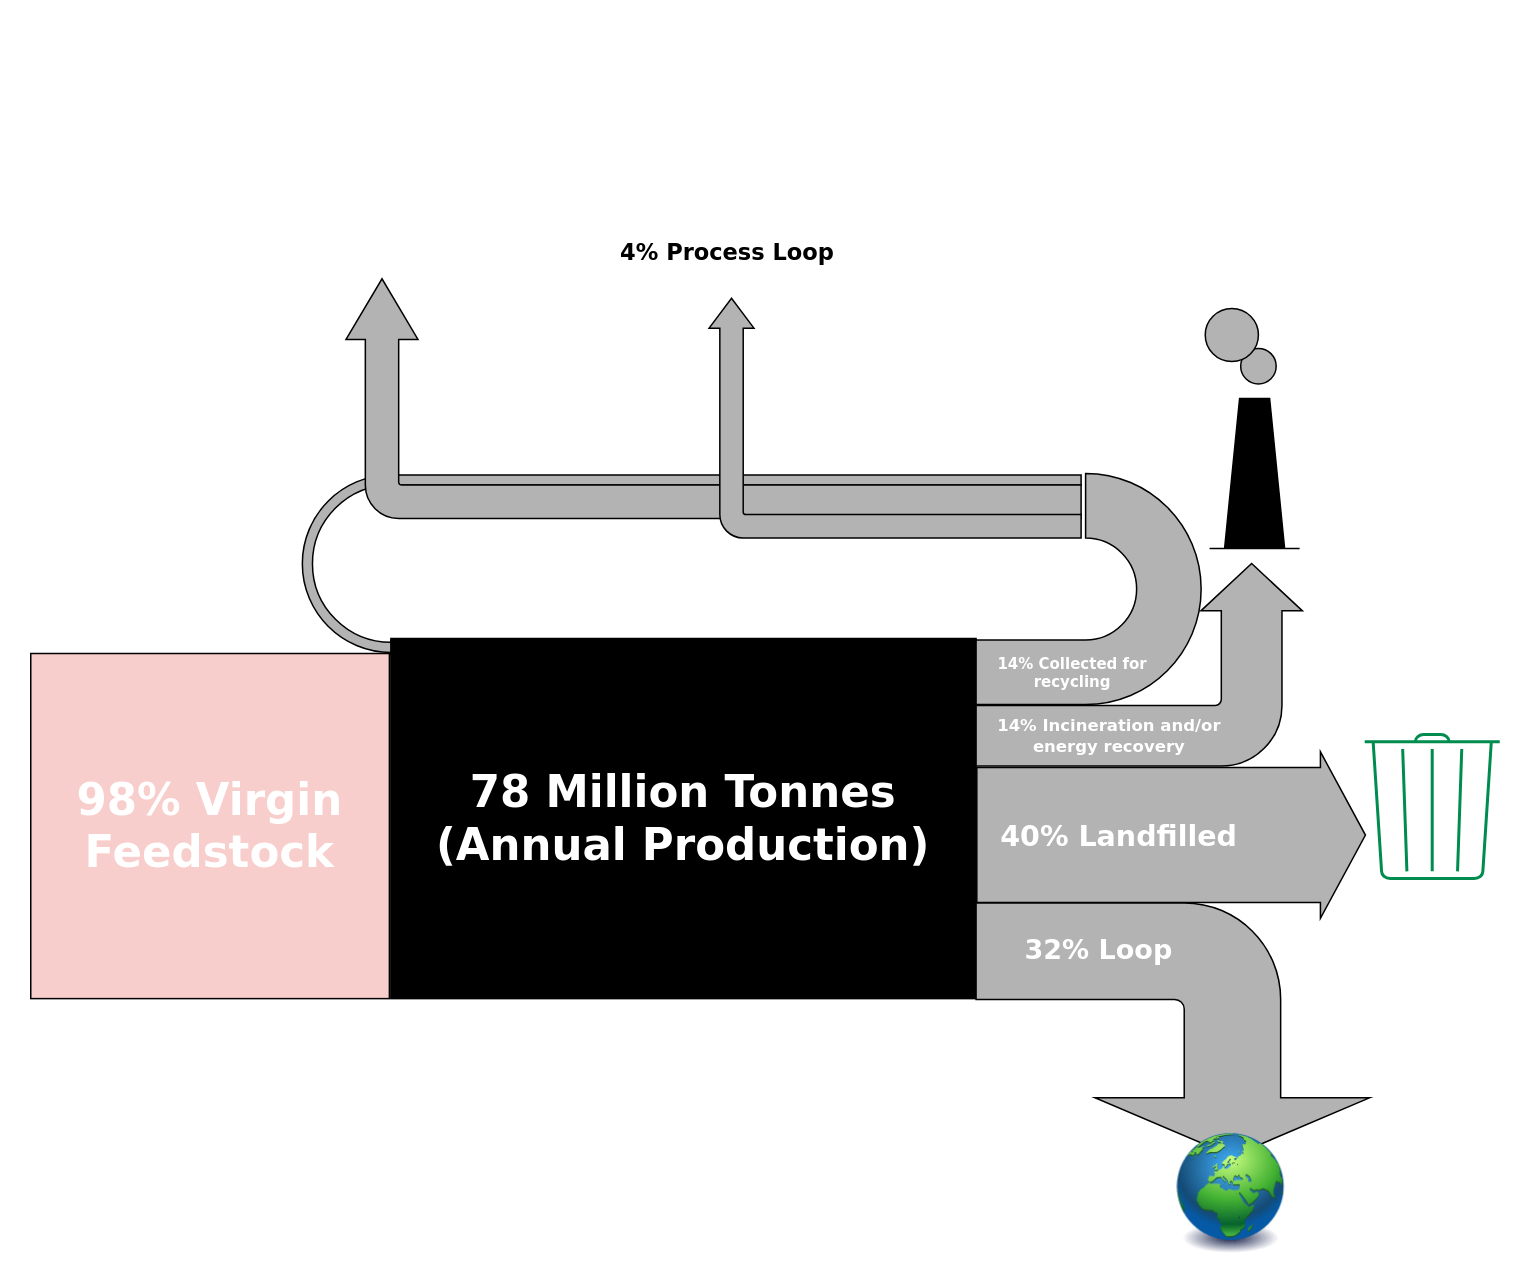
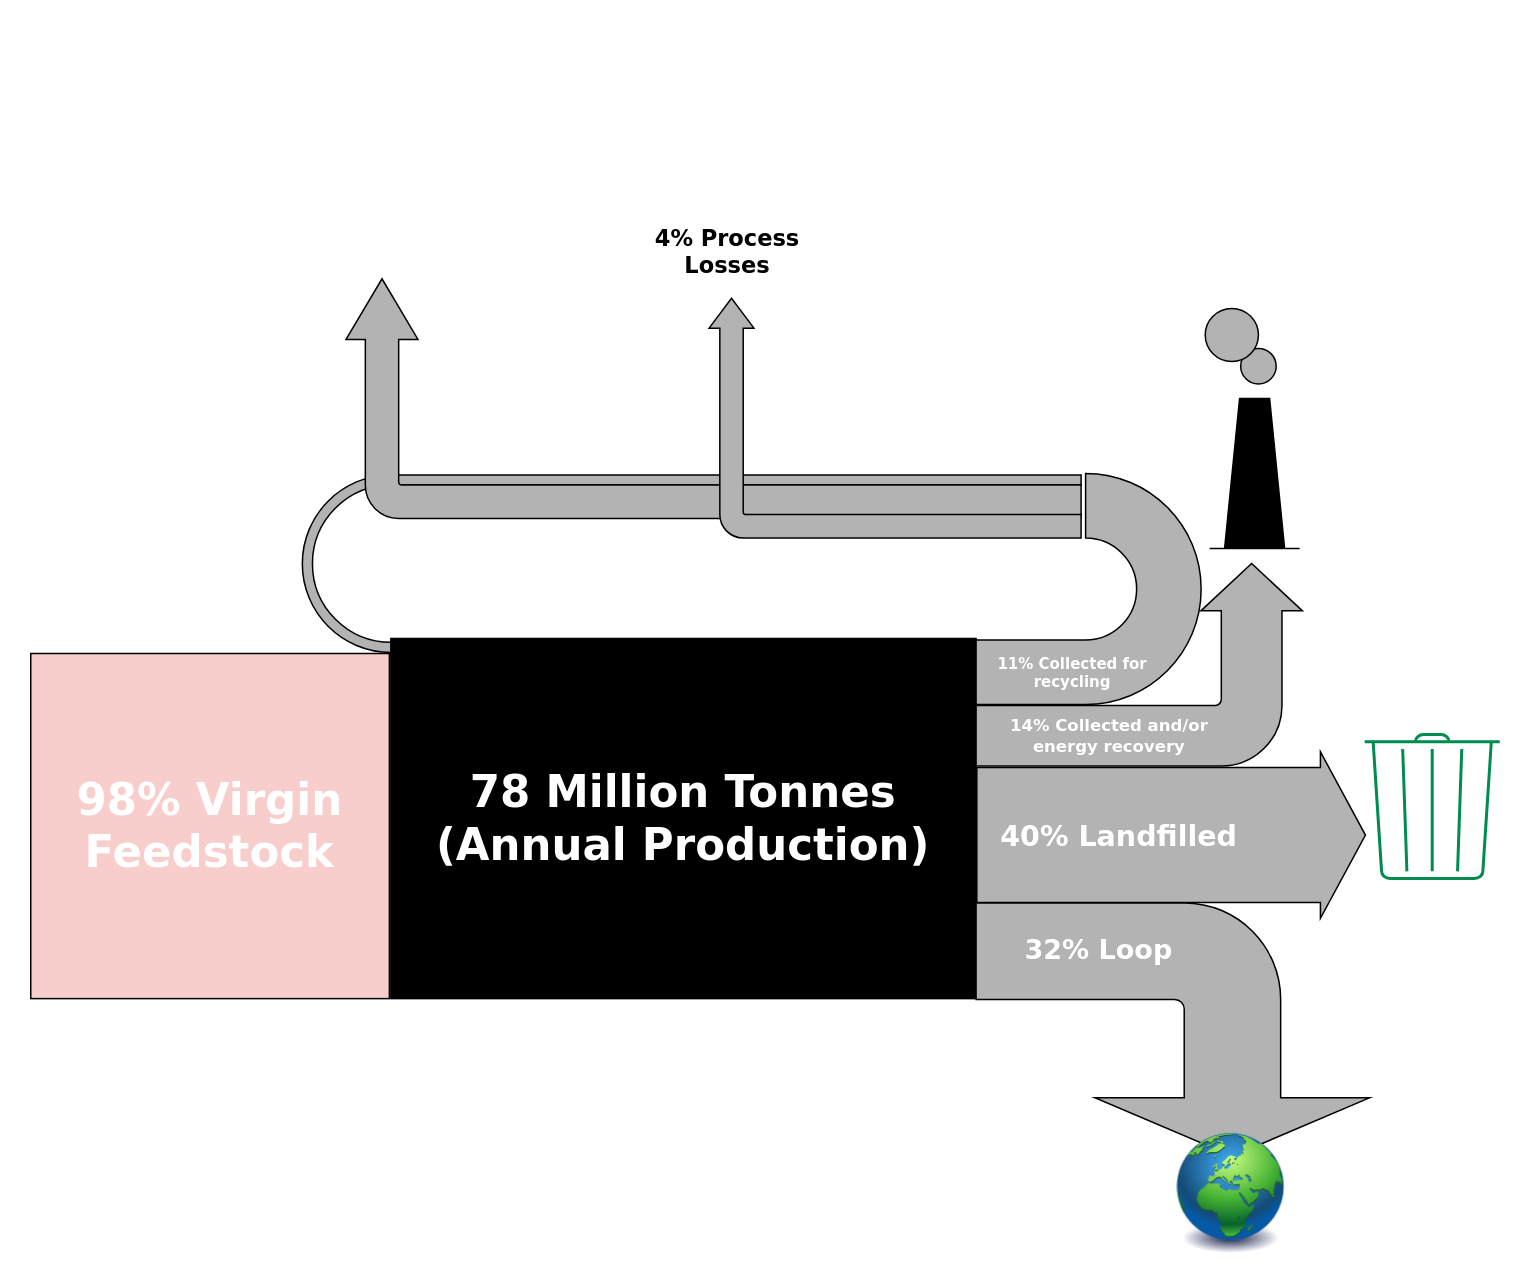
(728, 251) -> (728, 251)
(1073, 673) -> (1073, 673)
(1109, 736) -> (1109, 736)
